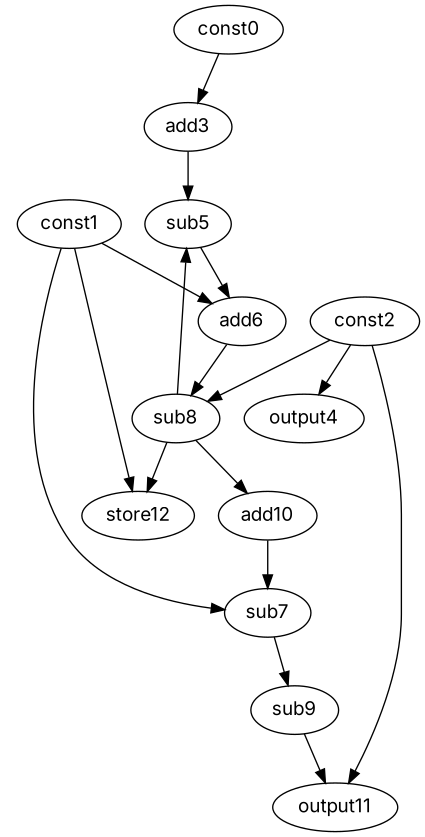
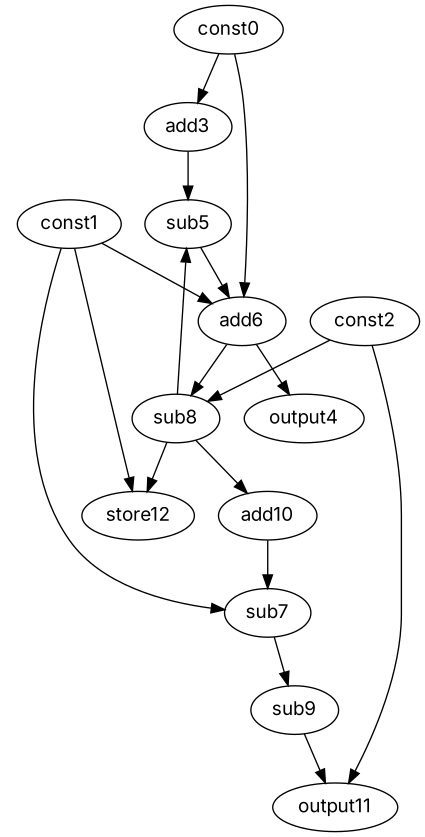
none -> (247, 168)
(338, 364) -> (268, 362)
